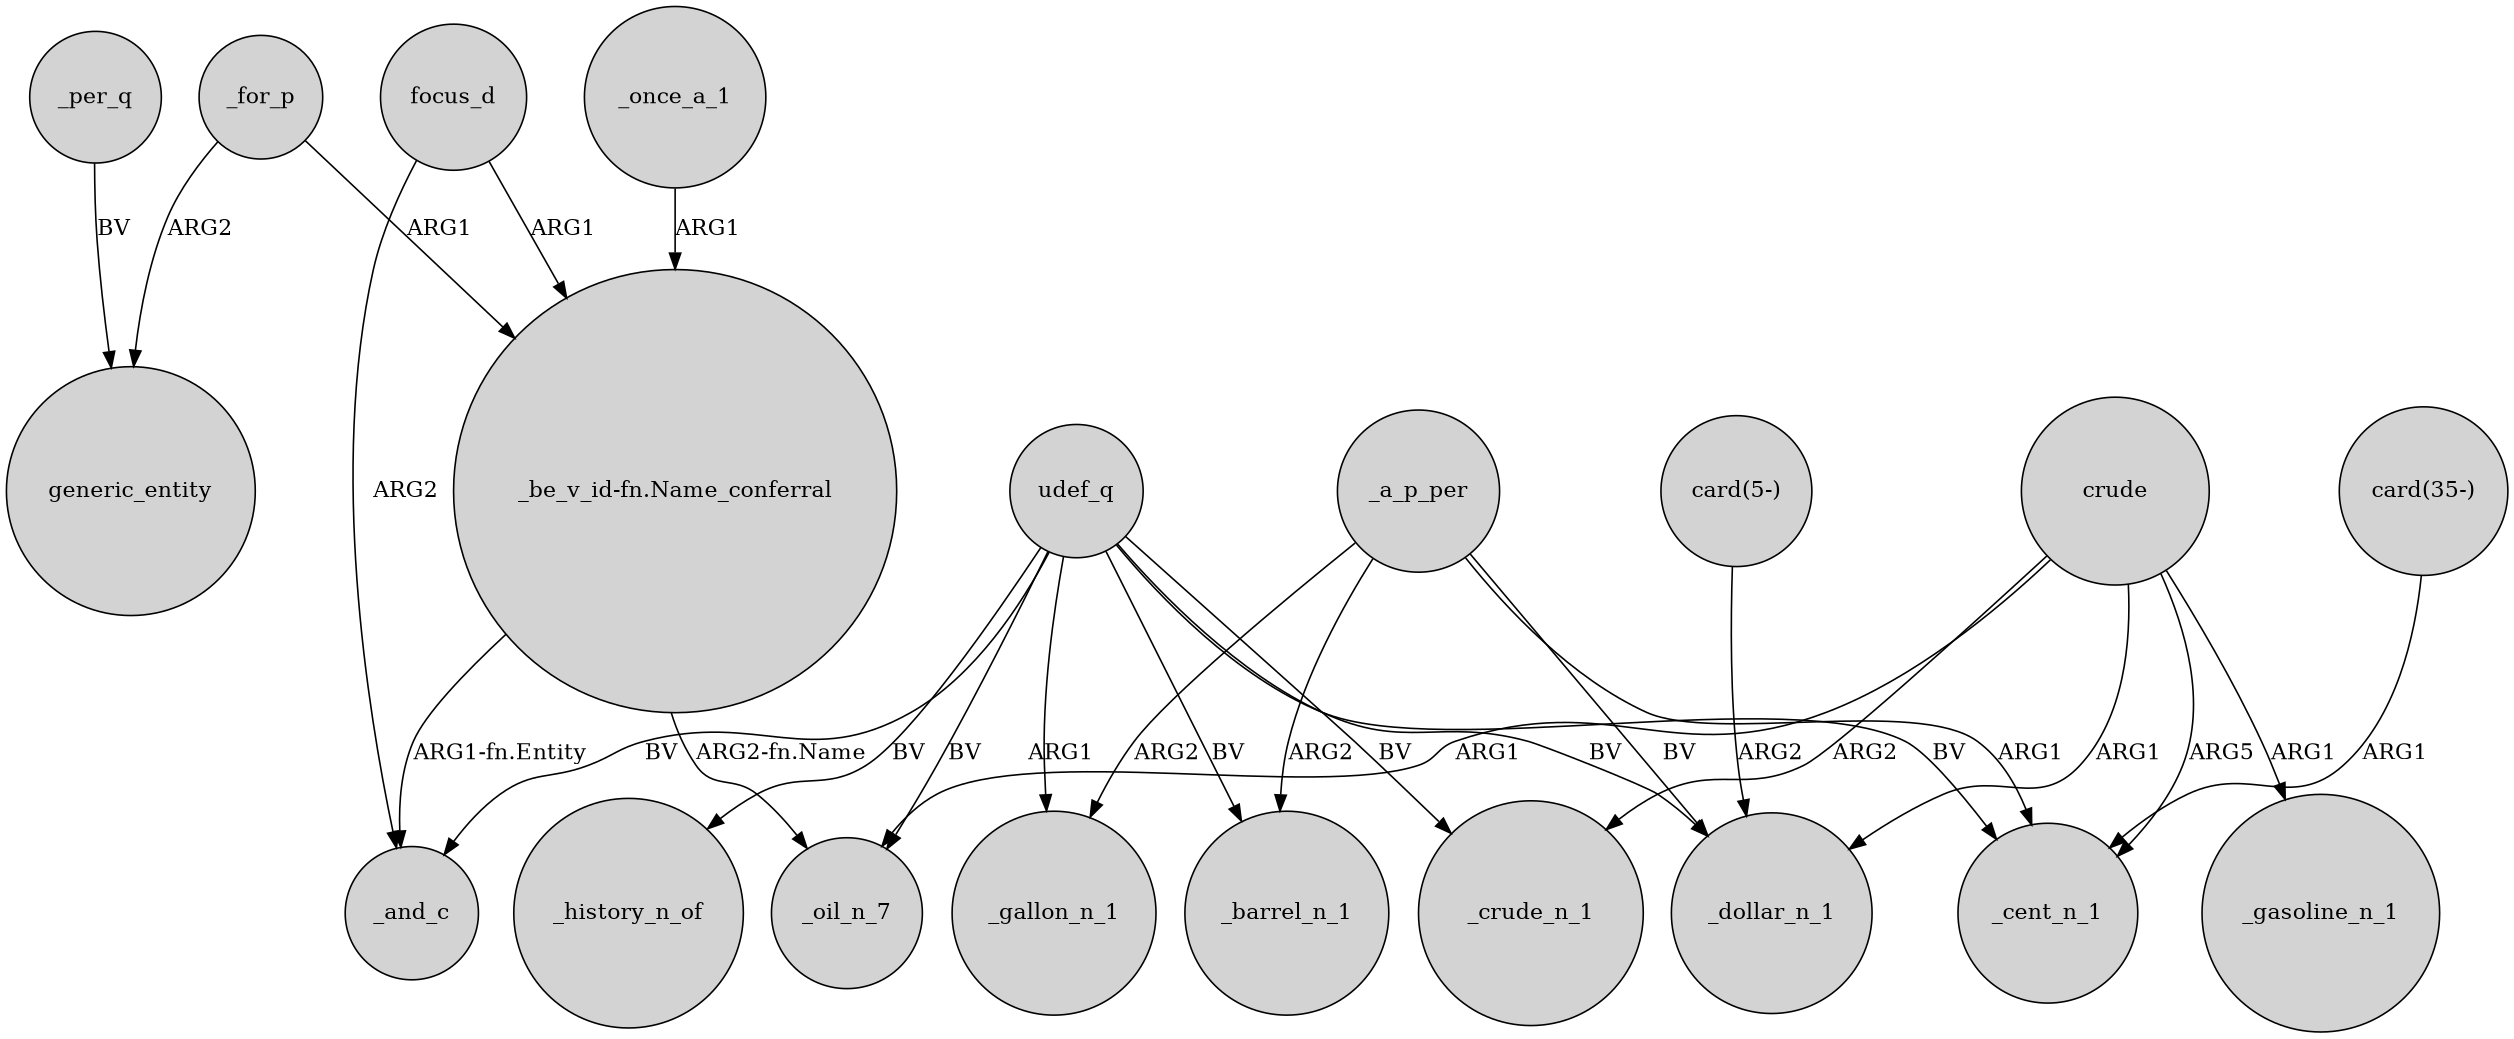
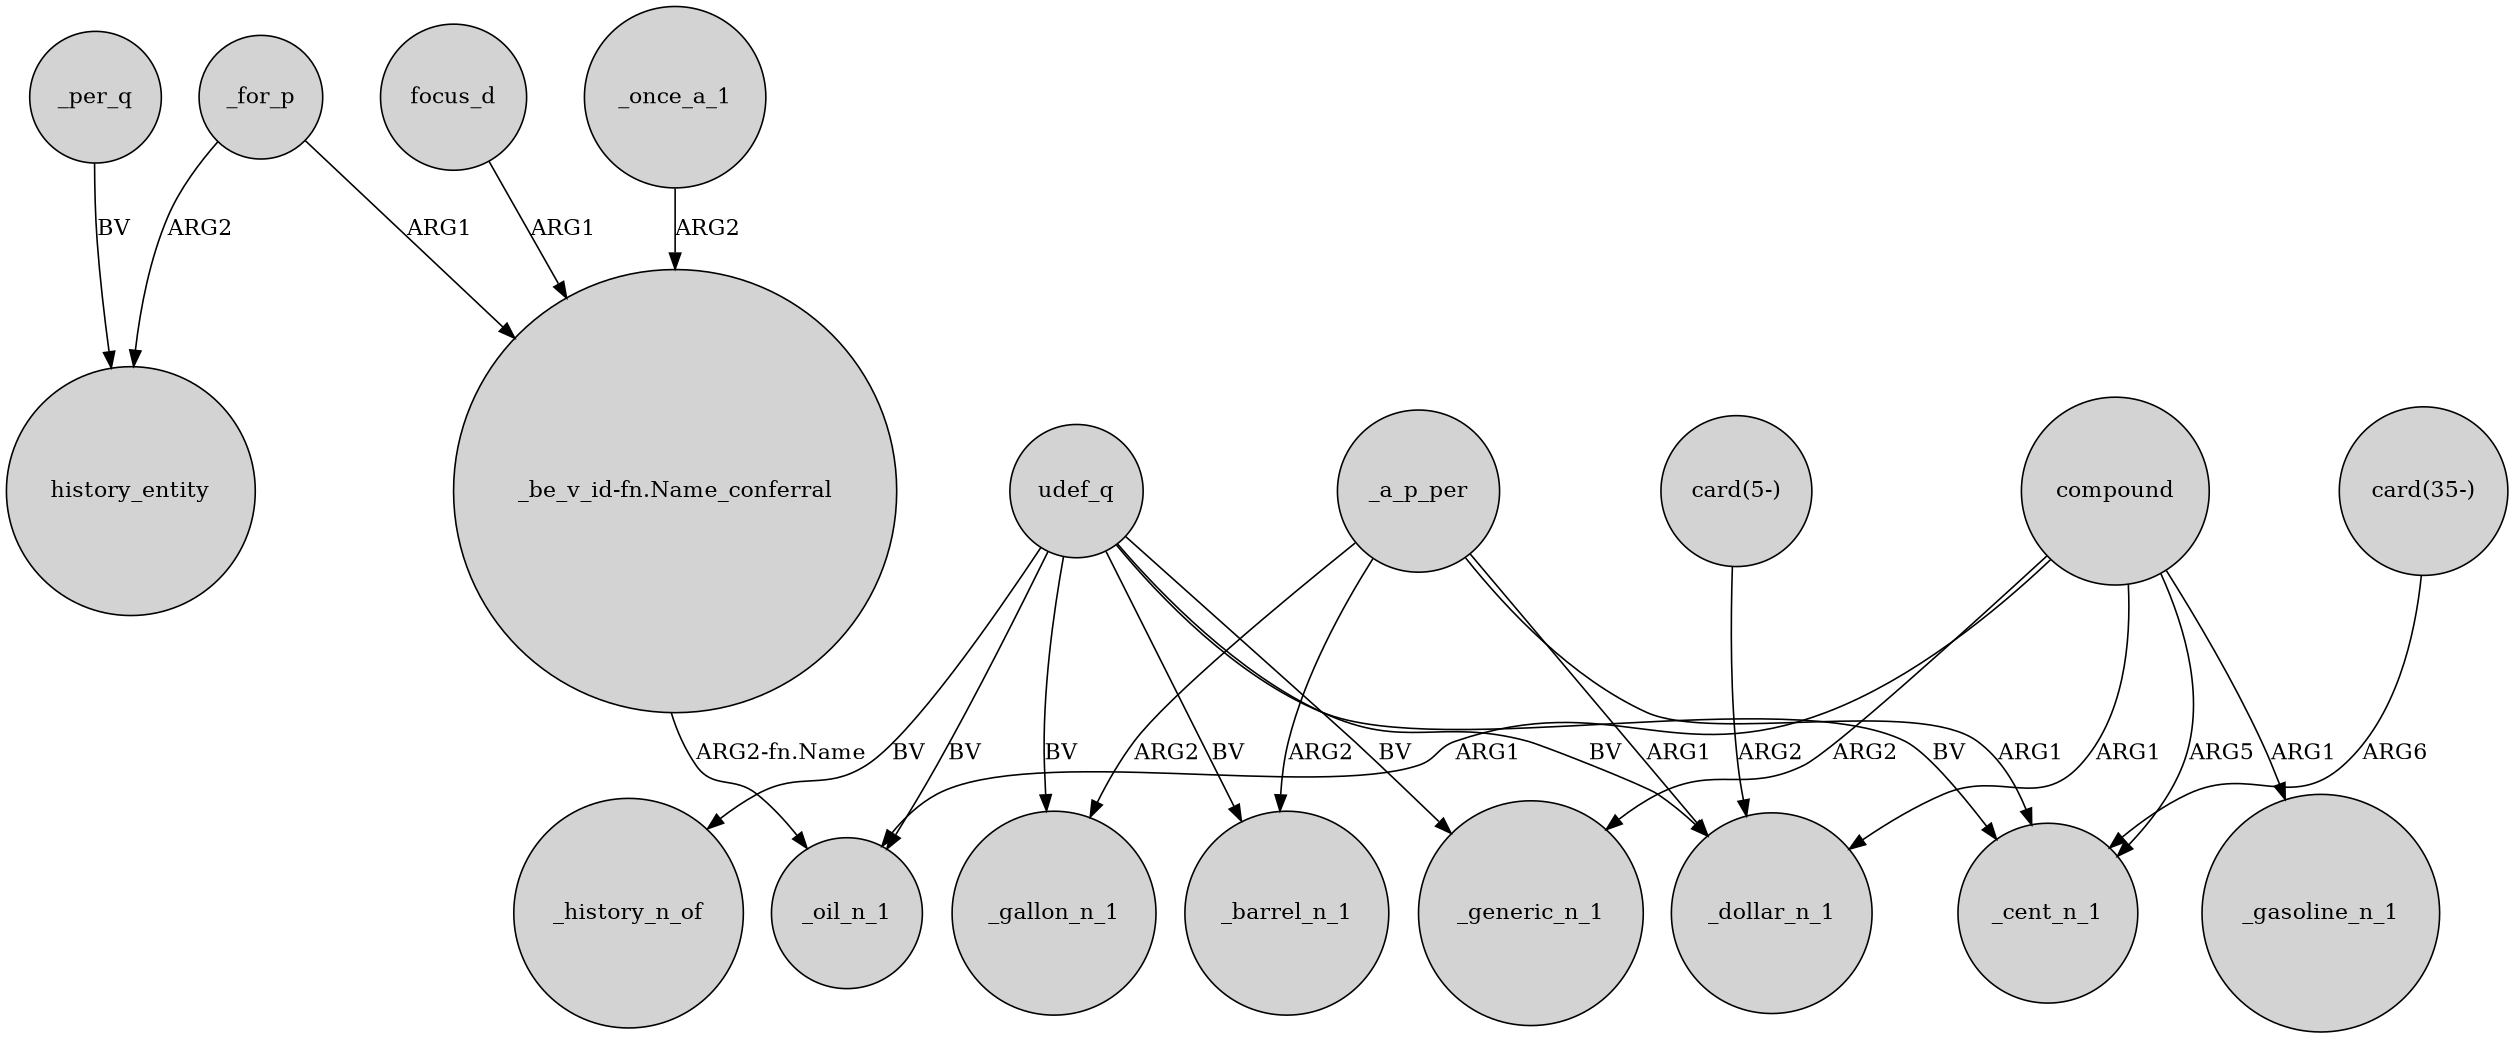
(708, 229) -> (708, 229)
(131, 491) -> (131, 491)
(2115, 491) -> (2115, 491)
(1061, 753) -> (1061, 753)
(1679, 753) -> (1679, 753)
(2395, 753) -> (2395, 753)
(412, 913) -> none
(847, 913) -> (847, 913)
(1531, 913) -> (1531, 913)
